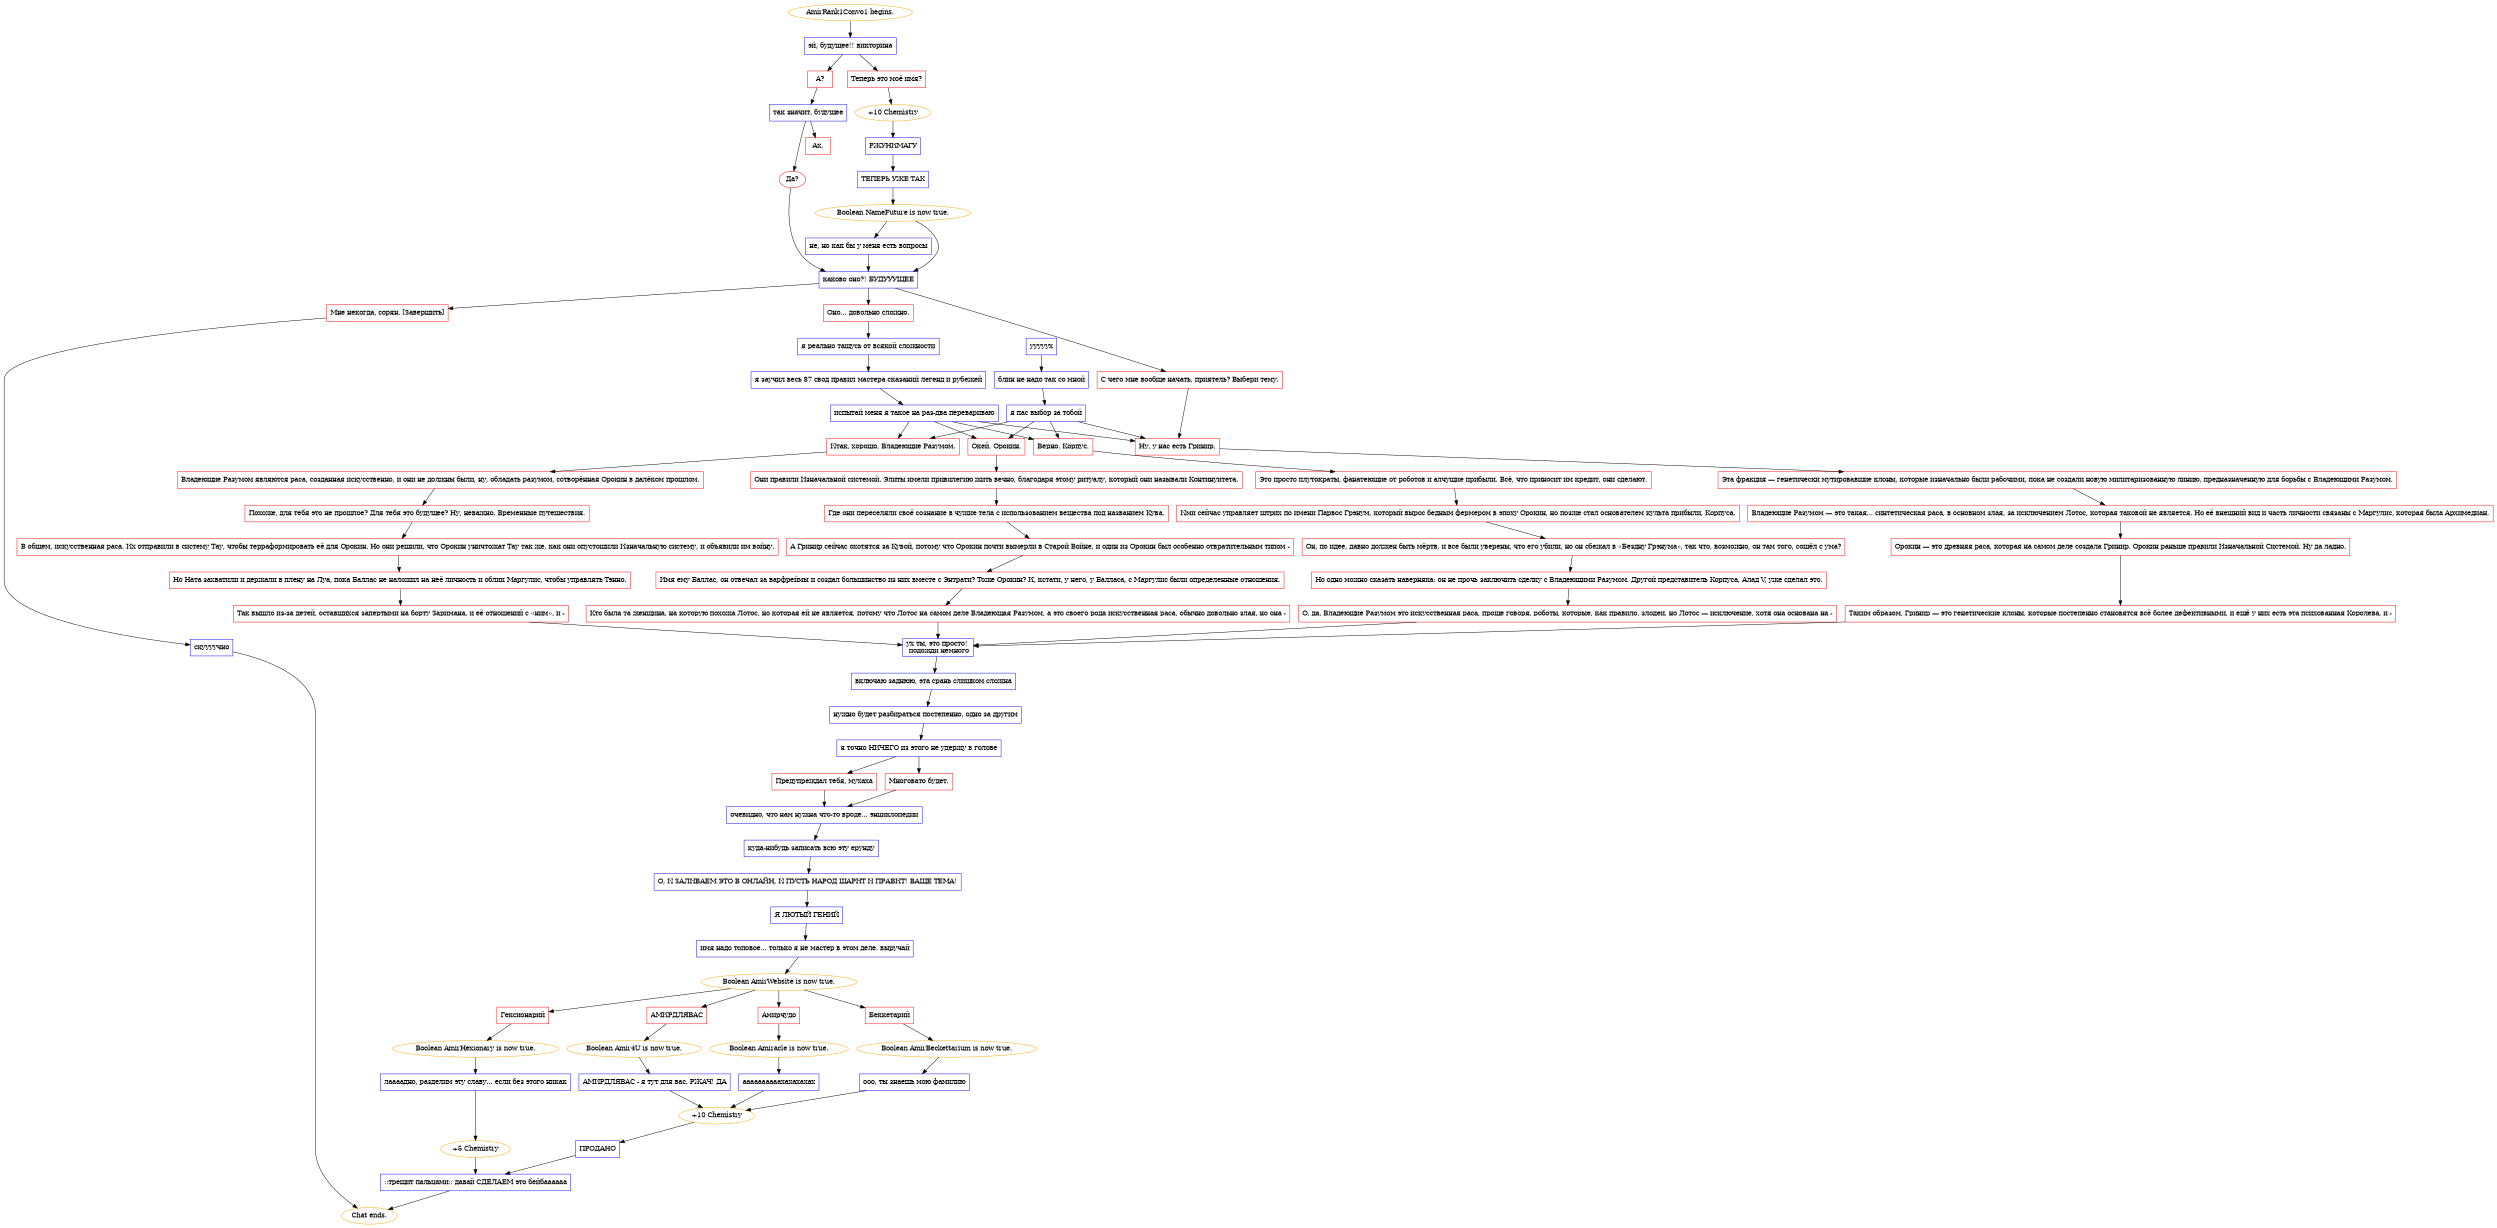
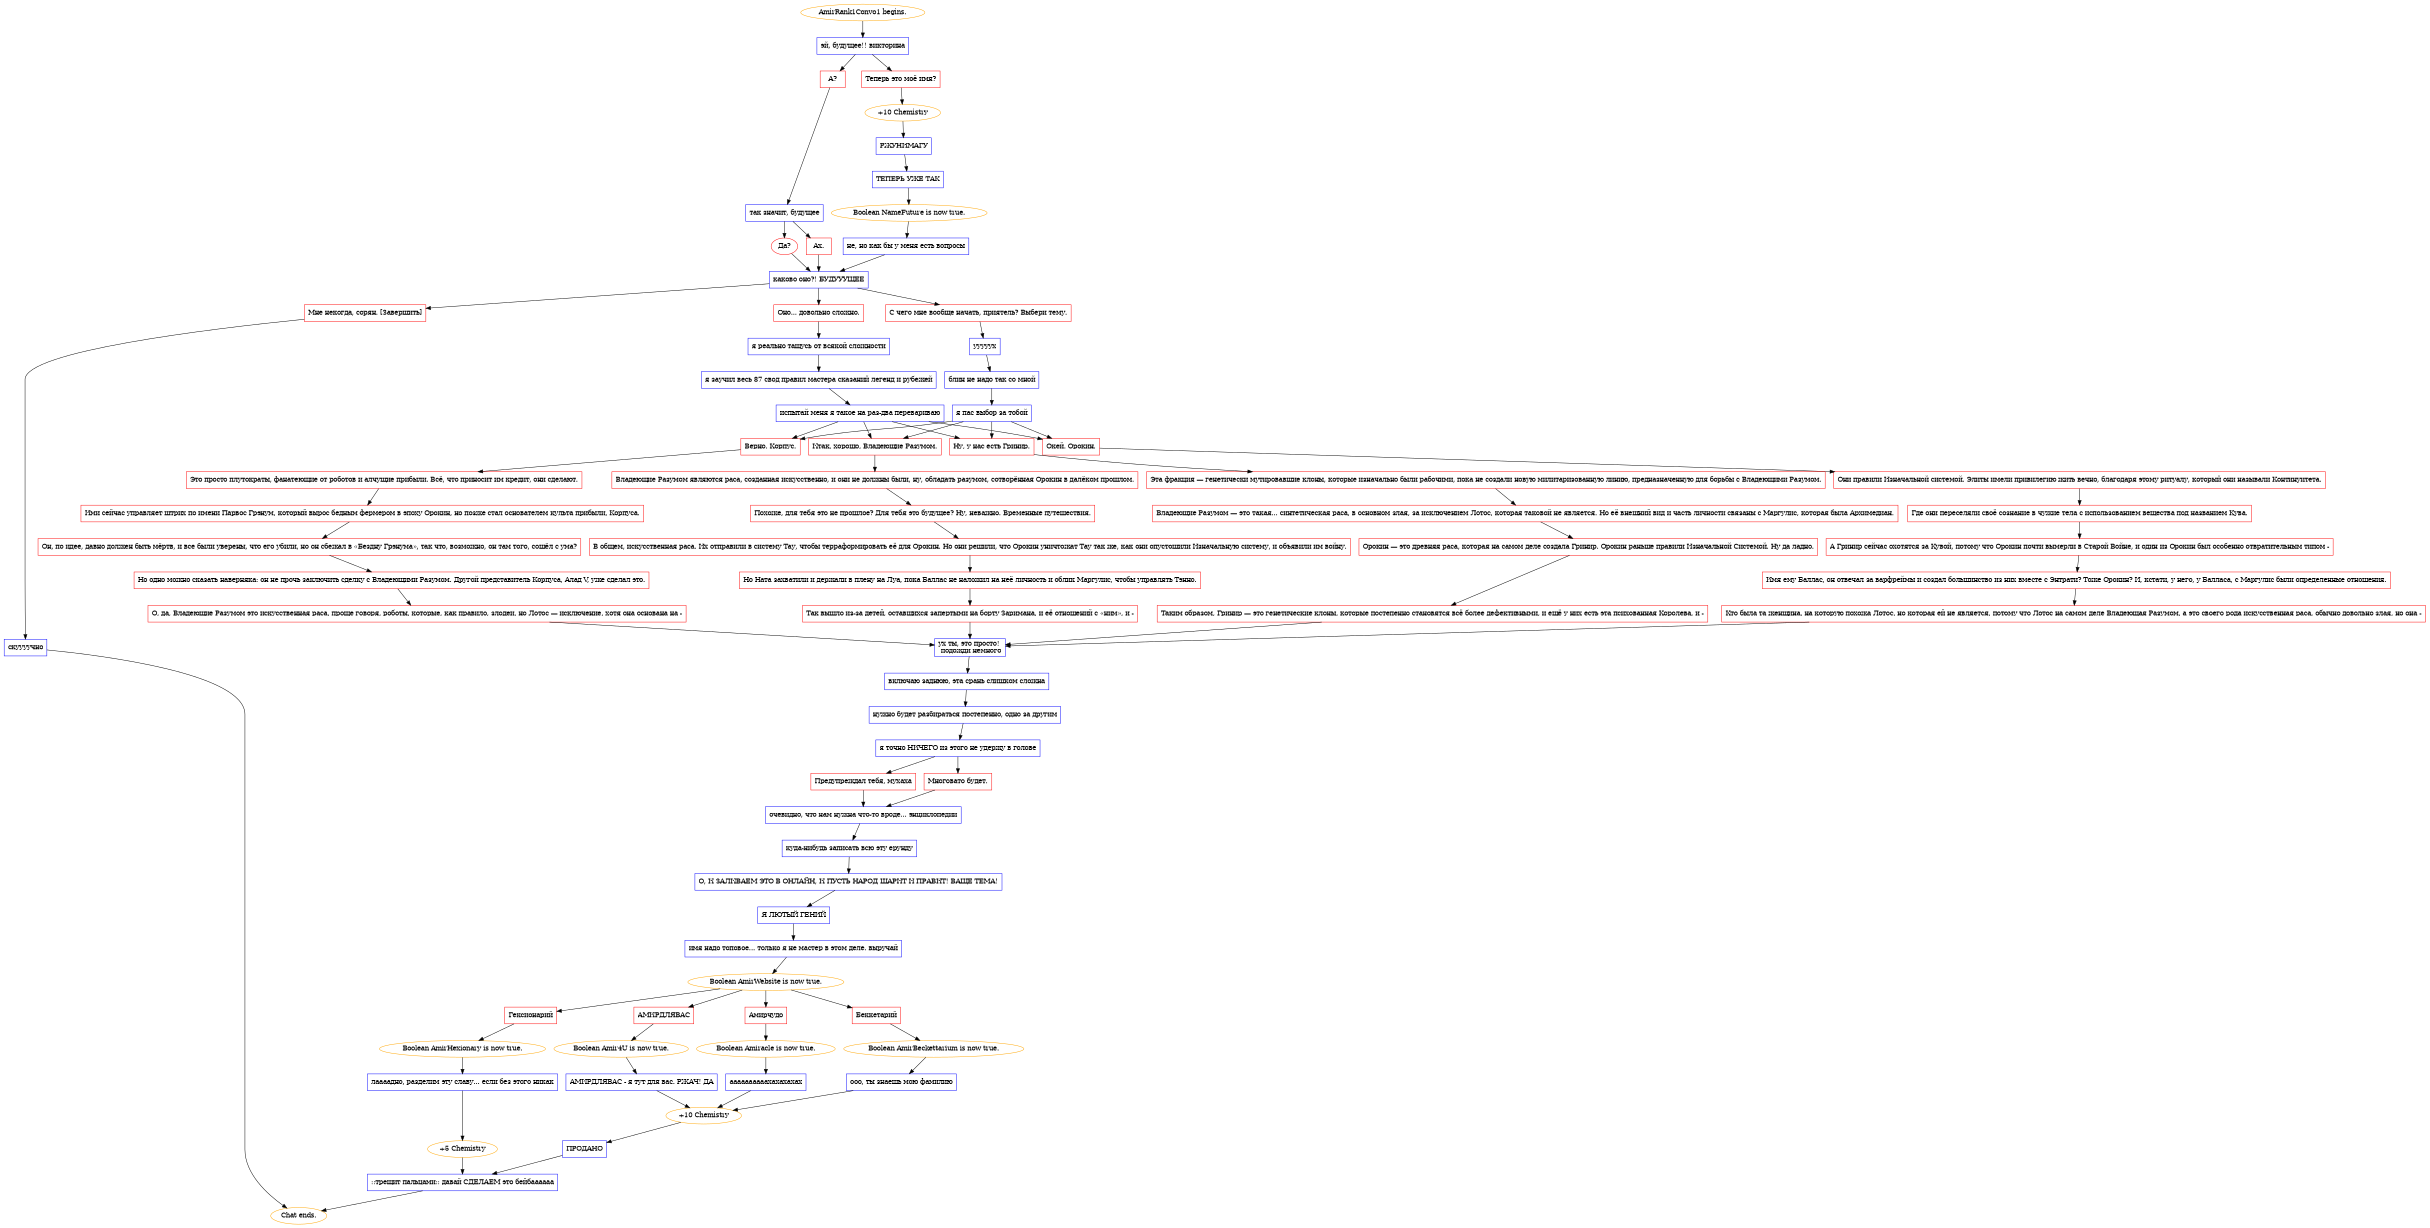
(938, 245) -> (819, 261)
(1184, 411) -> (981, 328)
